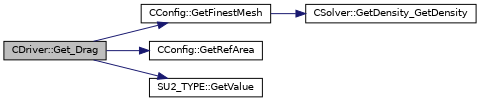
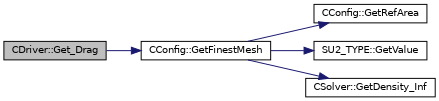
(391, 14) -> (370, 88)
(123, 51) -> (284, 33)
(126, 68) -> (287, 51)
